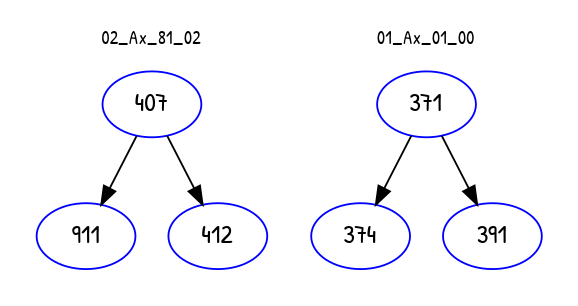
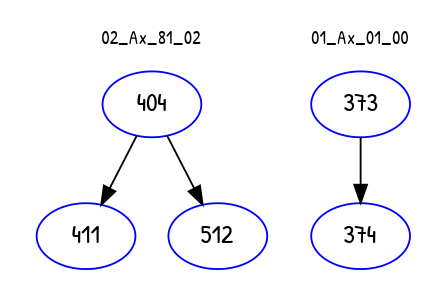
(152, 104) -> (152, 104)
(427, 104) -> (361, 104)
(86, 236) -> (86, 236)
(218, 236) -> (218, 236)
(492, 236) -> none
